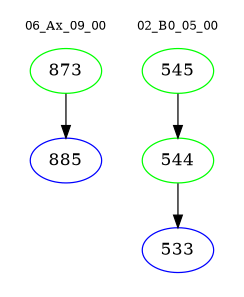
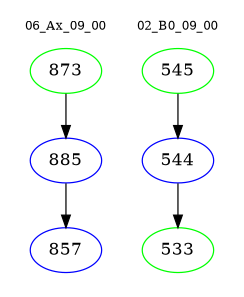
(178, 27) -> (178, 27)
(178, 161) -> (178, 161)
none -> (66, 250)
(178, 250) -> (178, 250)
